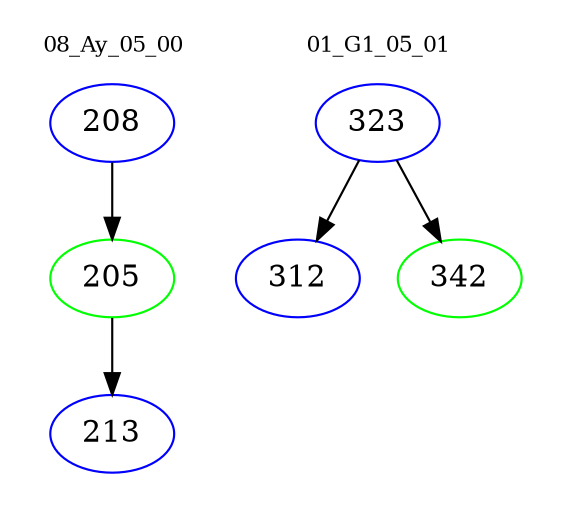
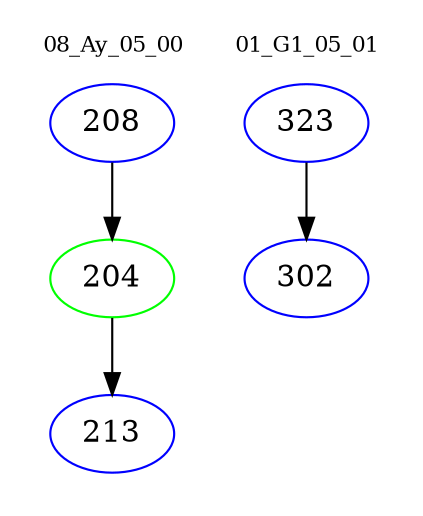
(112, 278) -> (112, 278)
(298, 278) -> (306, 278)
(460, 278) -> none
